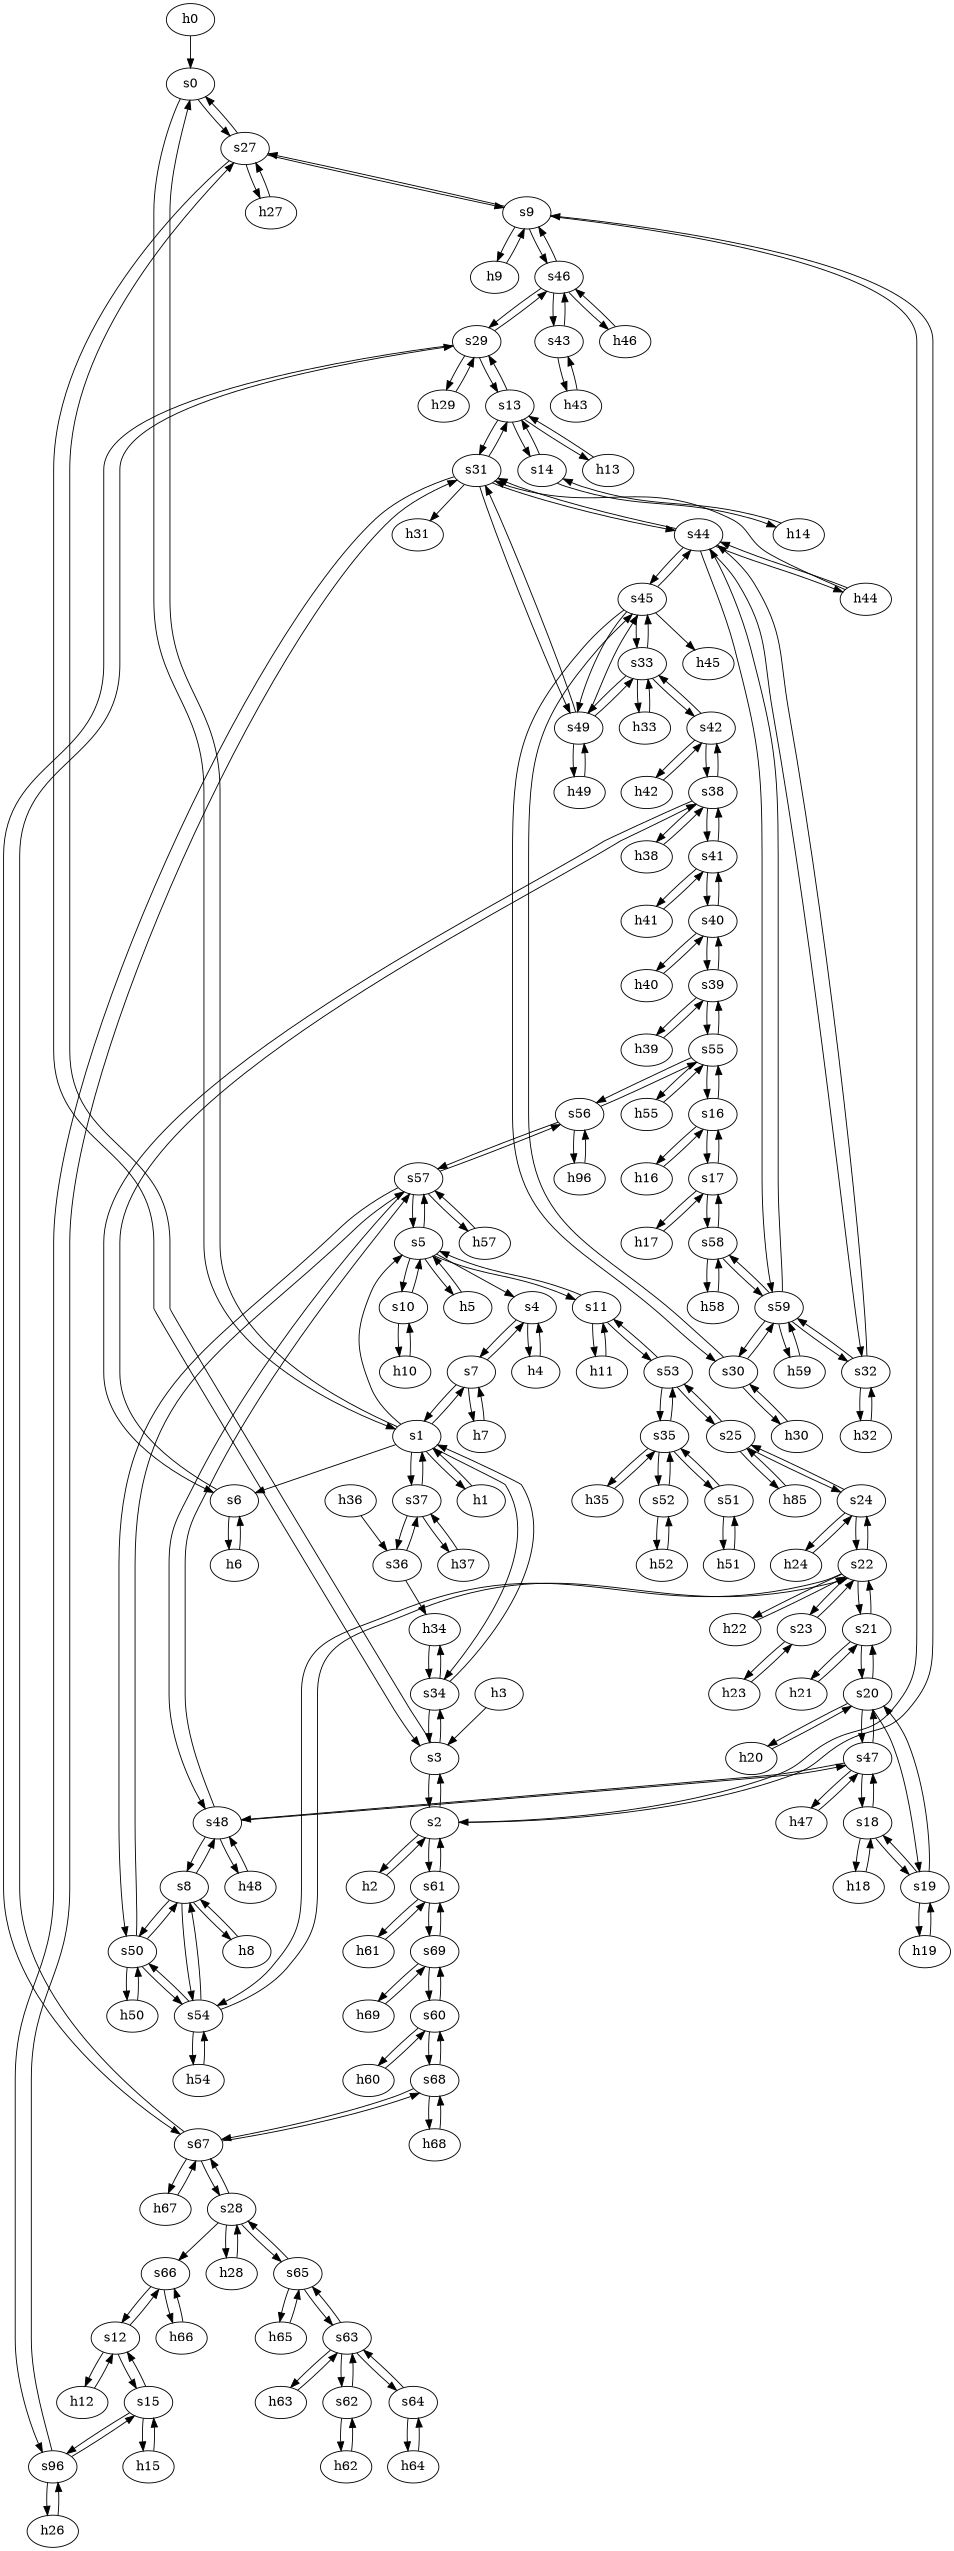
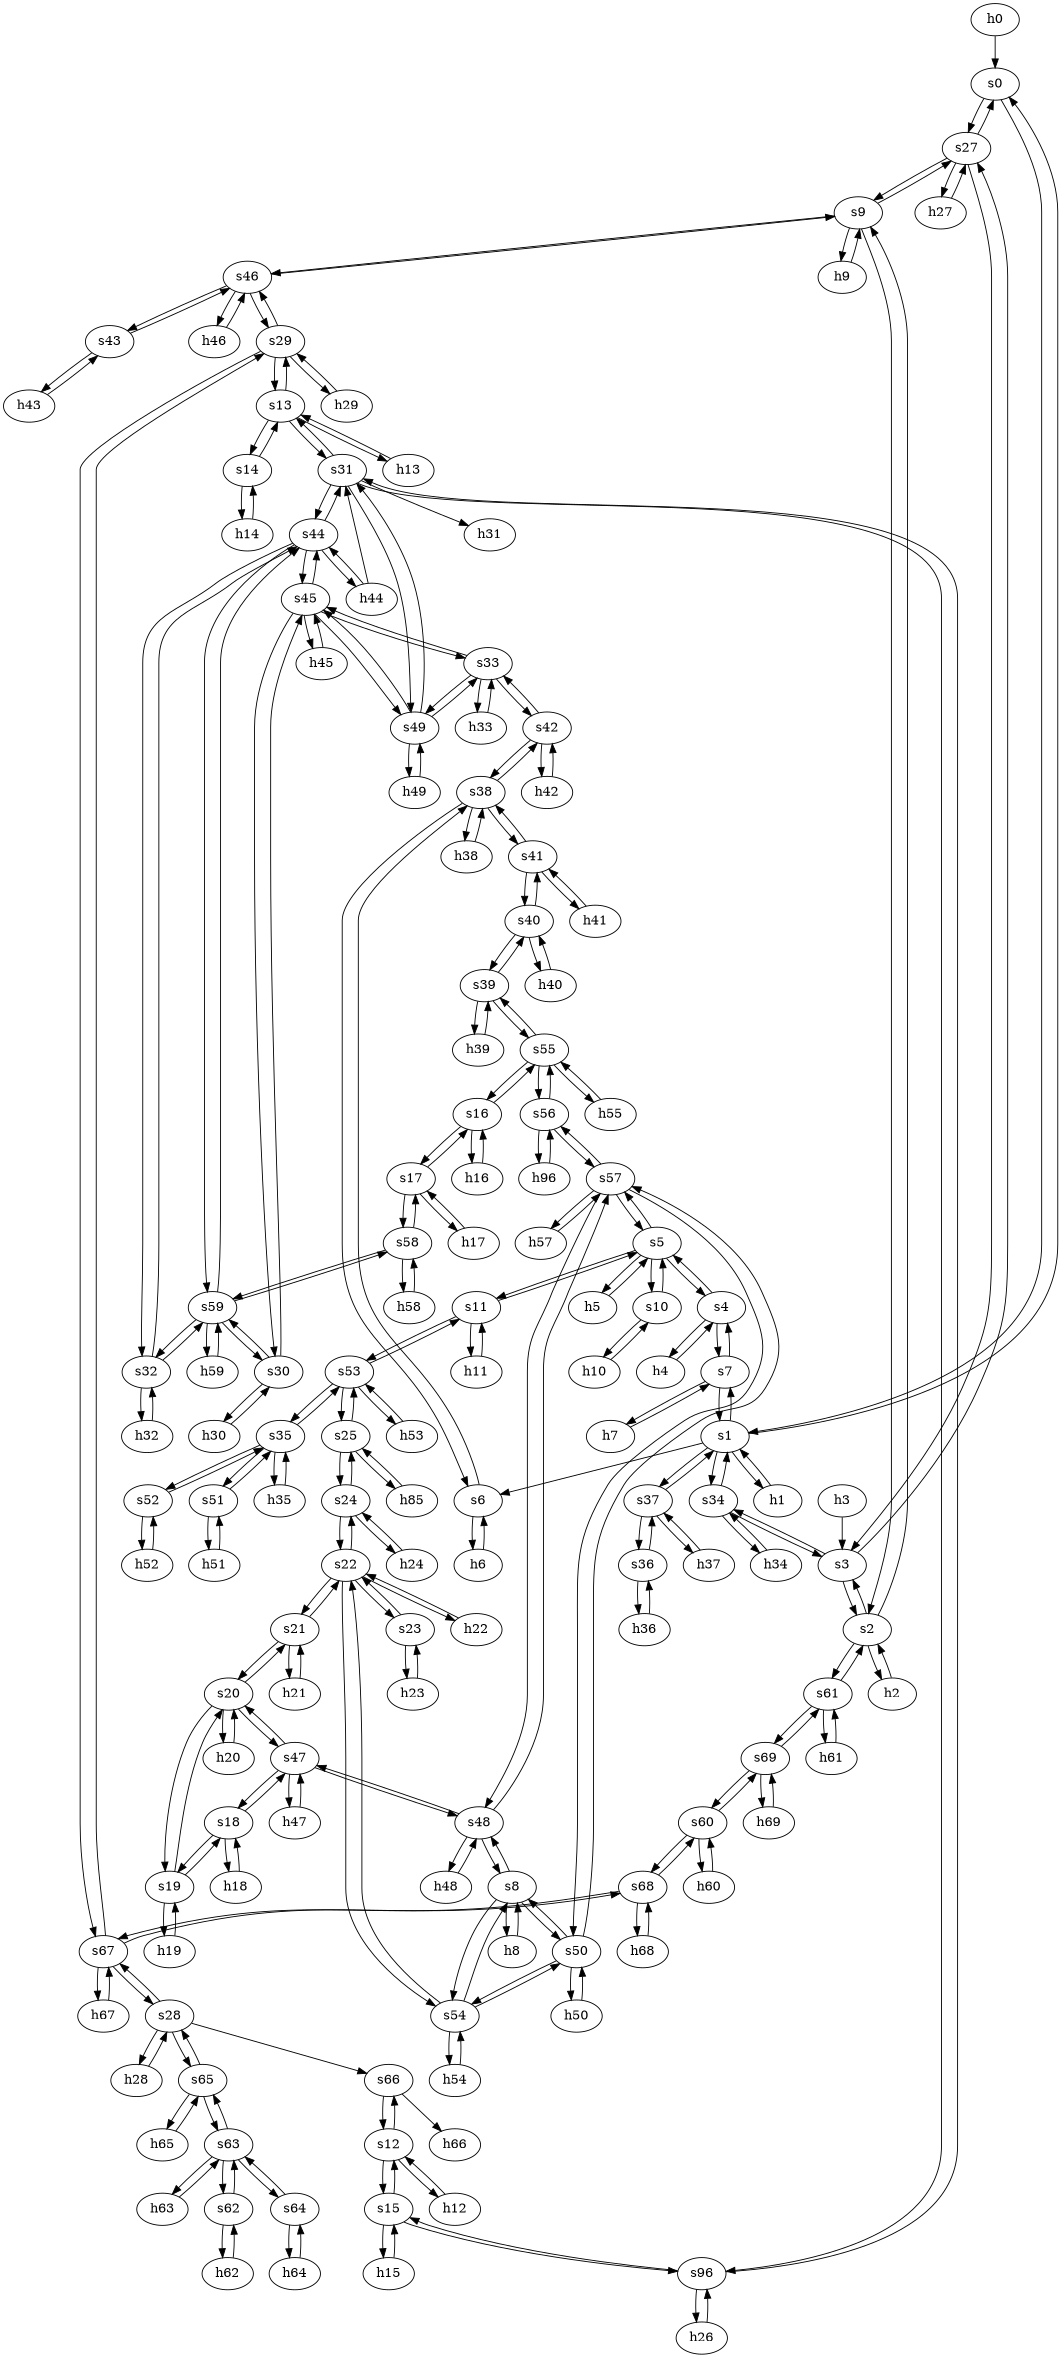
none -> (321, 635)
(359, 1344) -> (697, 1277)
none -> (412, 1436)
(413, 1593) -> (638, 1593)
(180, 2309) -> none
